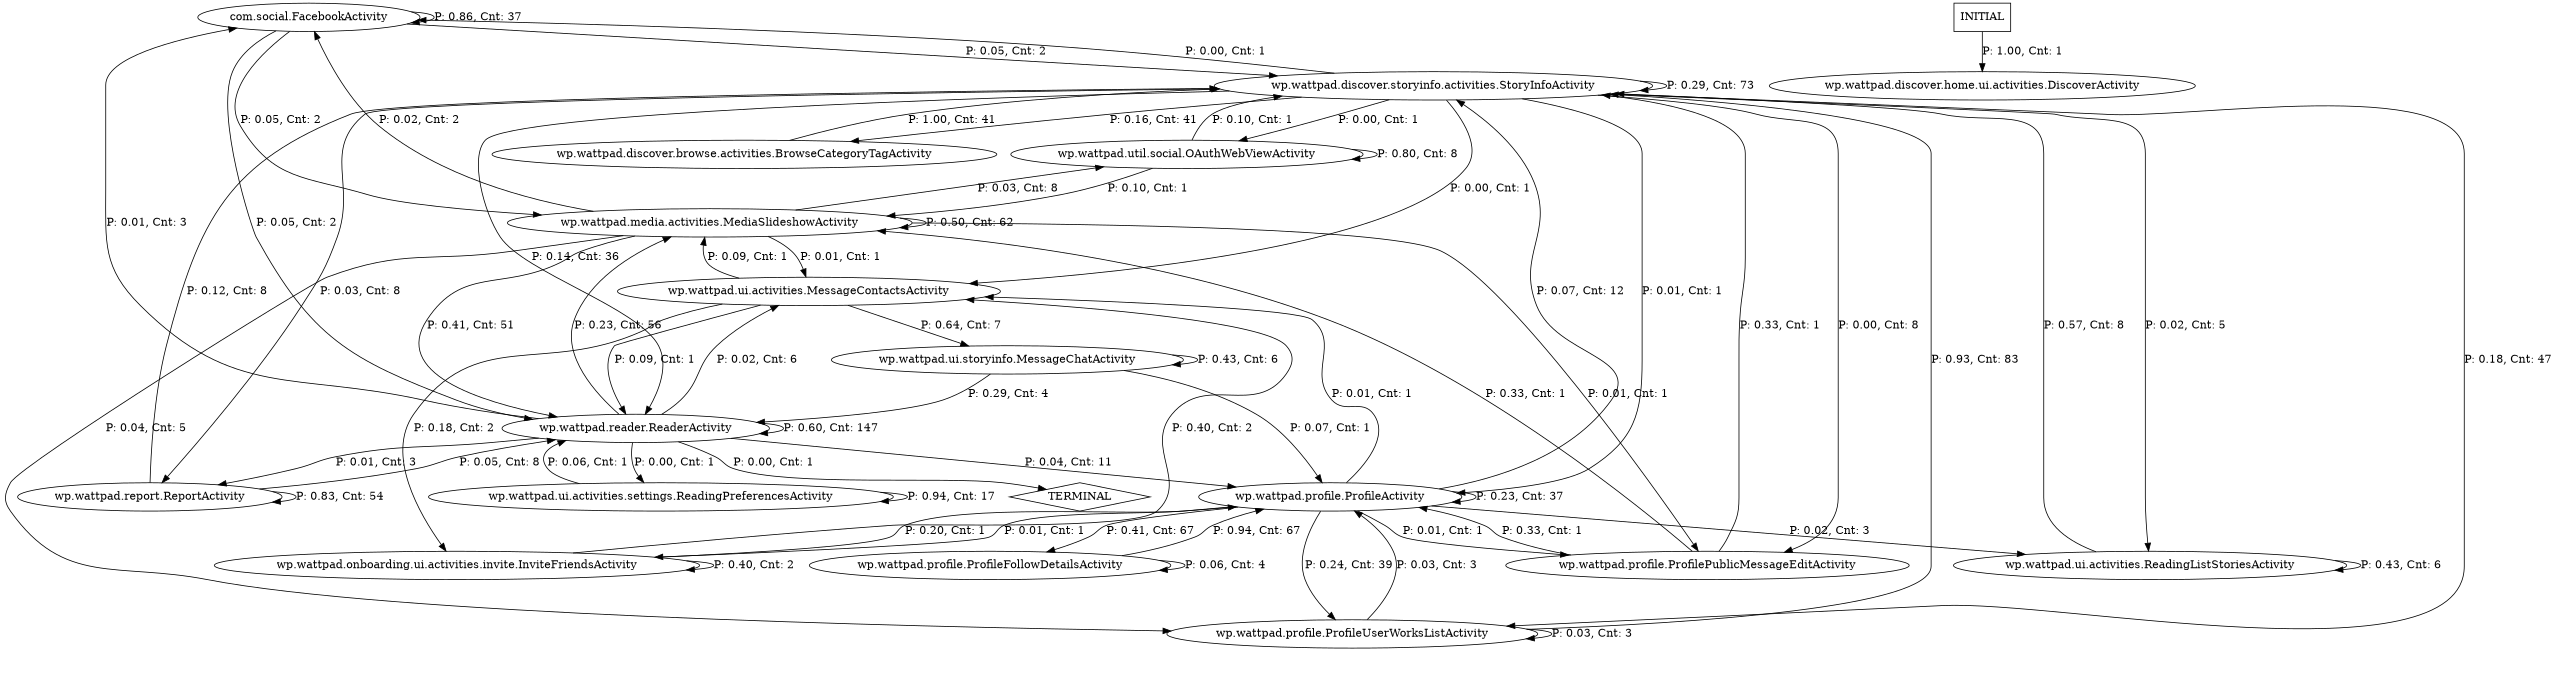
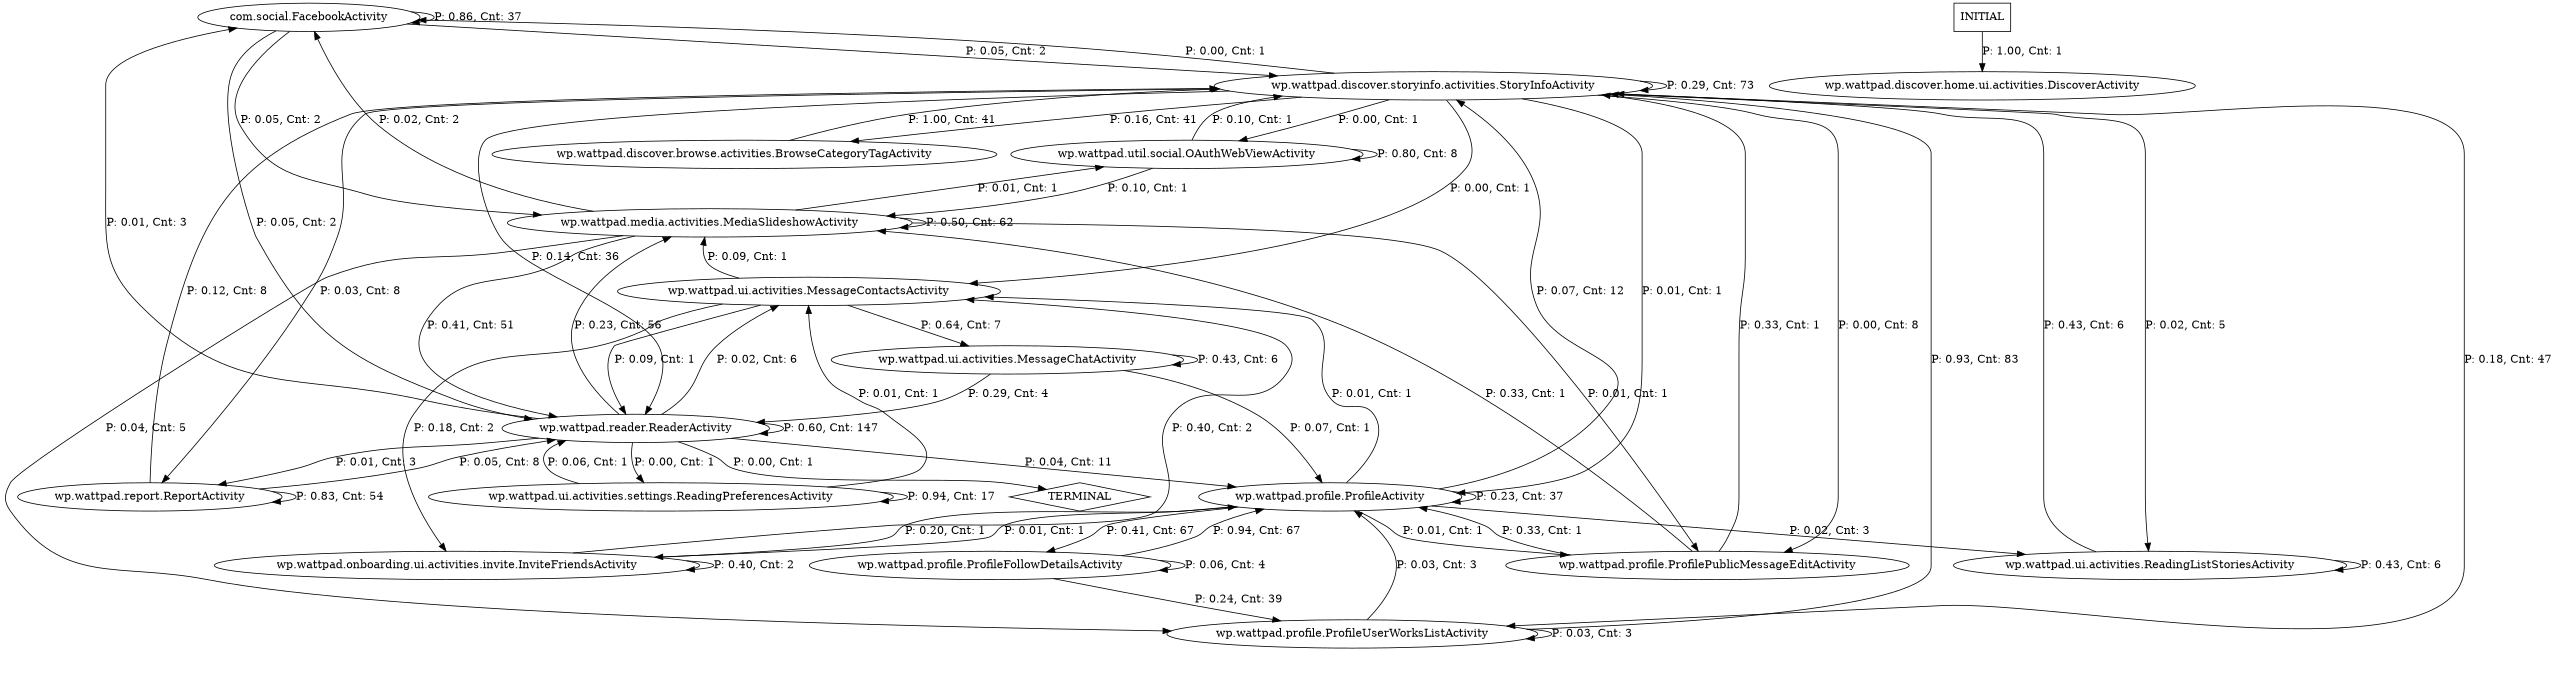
(1018, 189) -> (1018, 189)
(789, 249) -> (899, 424)
(2084, 326) -> (2084, 326)
(1007, 360) -> (1007, 360)
(1302, 565) -> (1163, 600)
